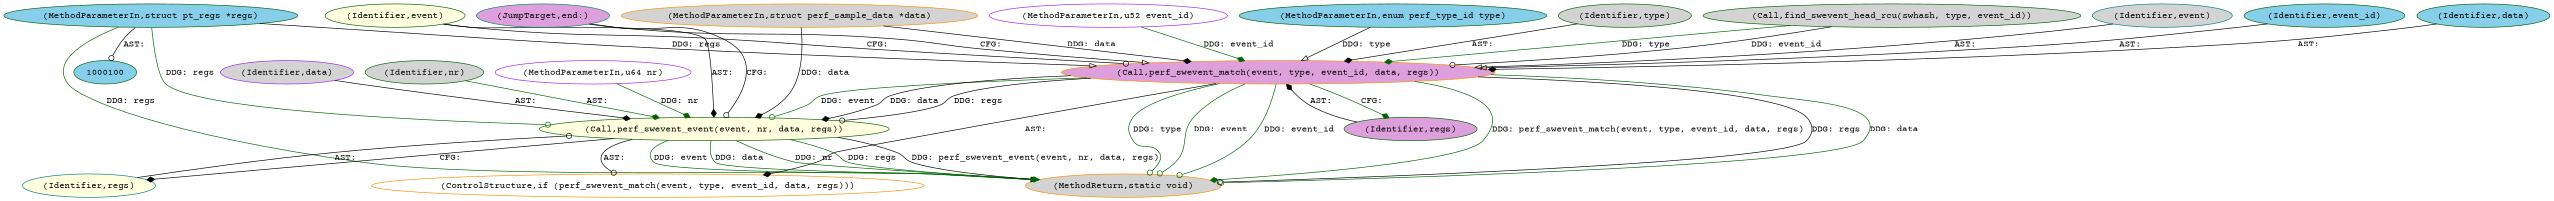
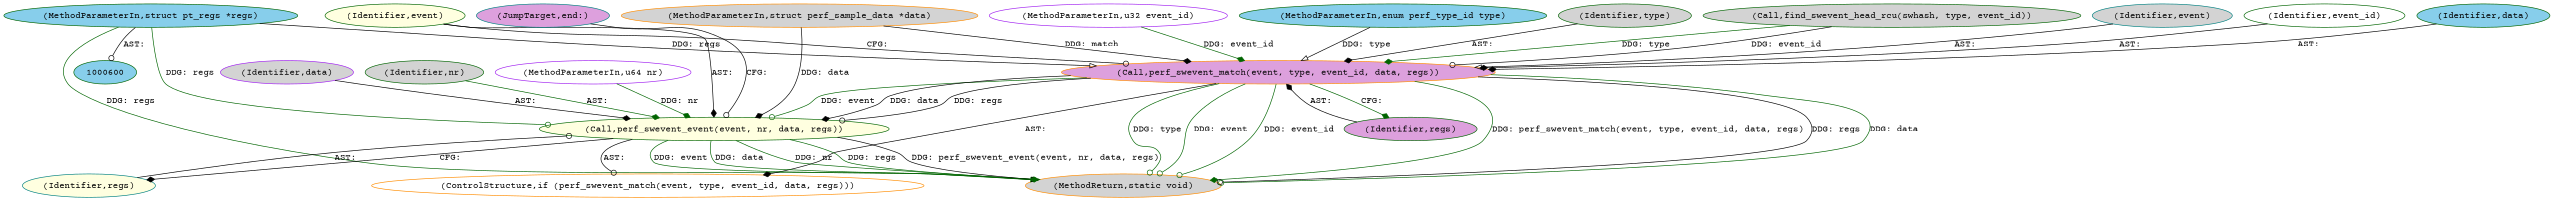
(1108, 16) -> (1108, 16)
(2324, 16) -> (2324, 16)
(866, 37) -> none
(1092, 44) -> (1092, 44)
(1877, 54) -> (1877, 54)
(105, 72) -> (105, 72)
